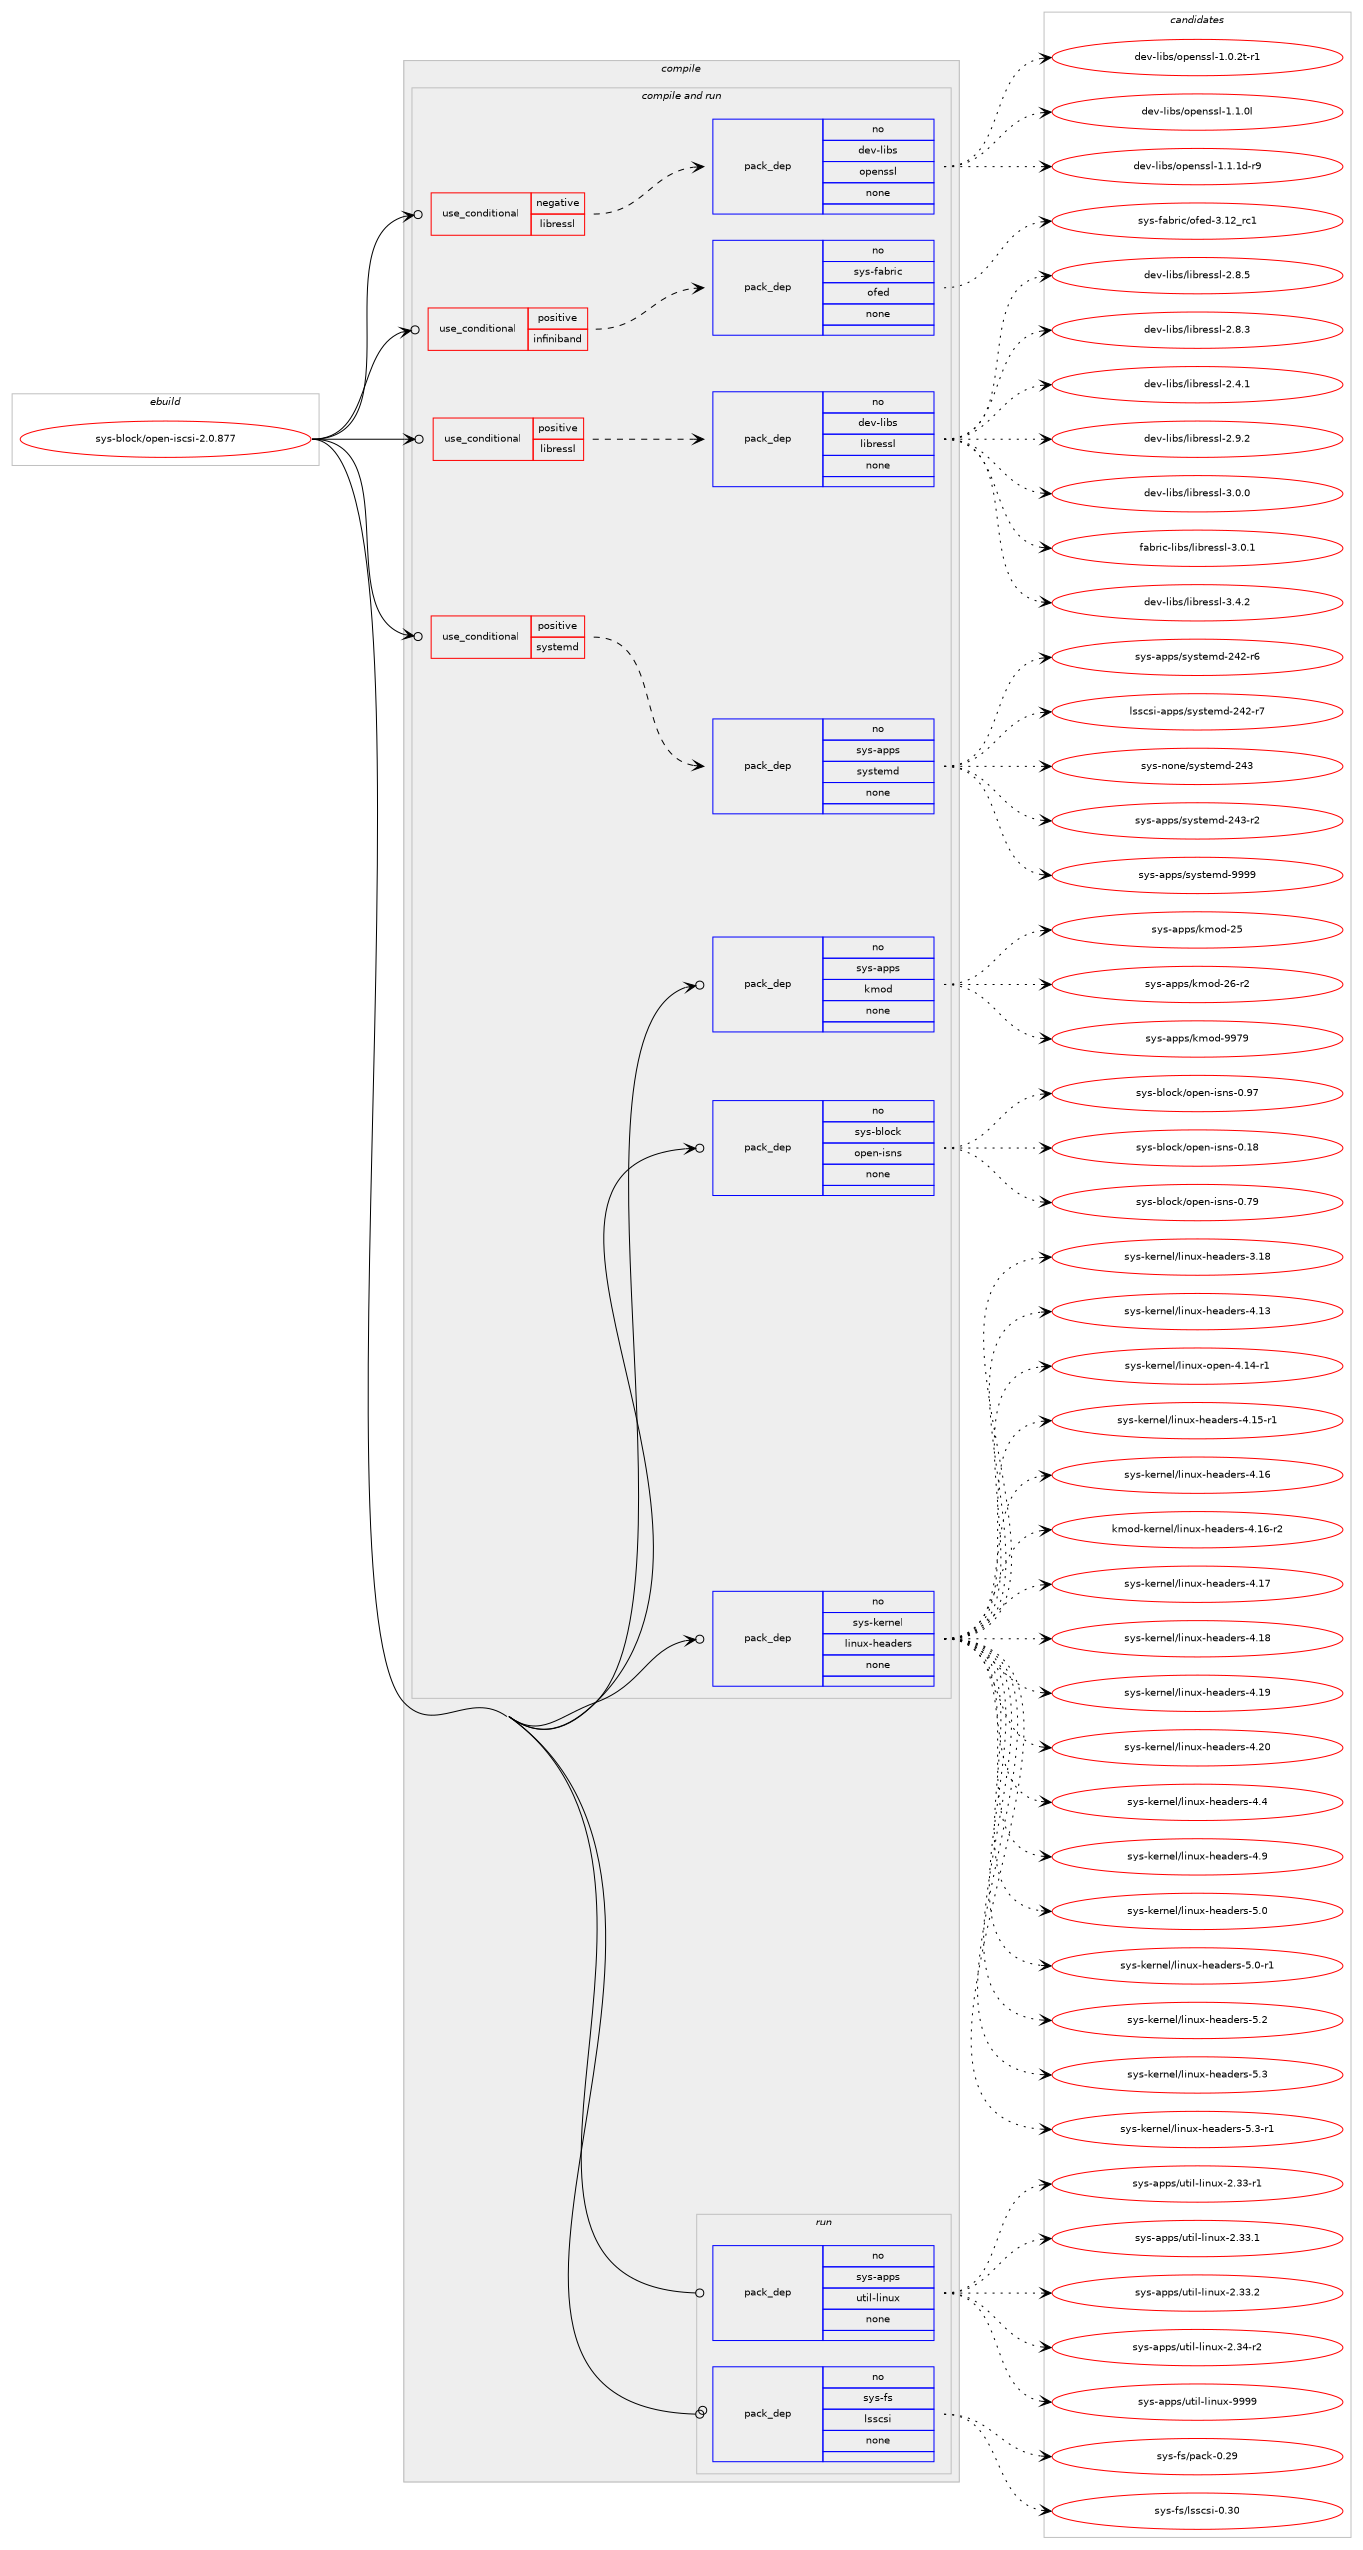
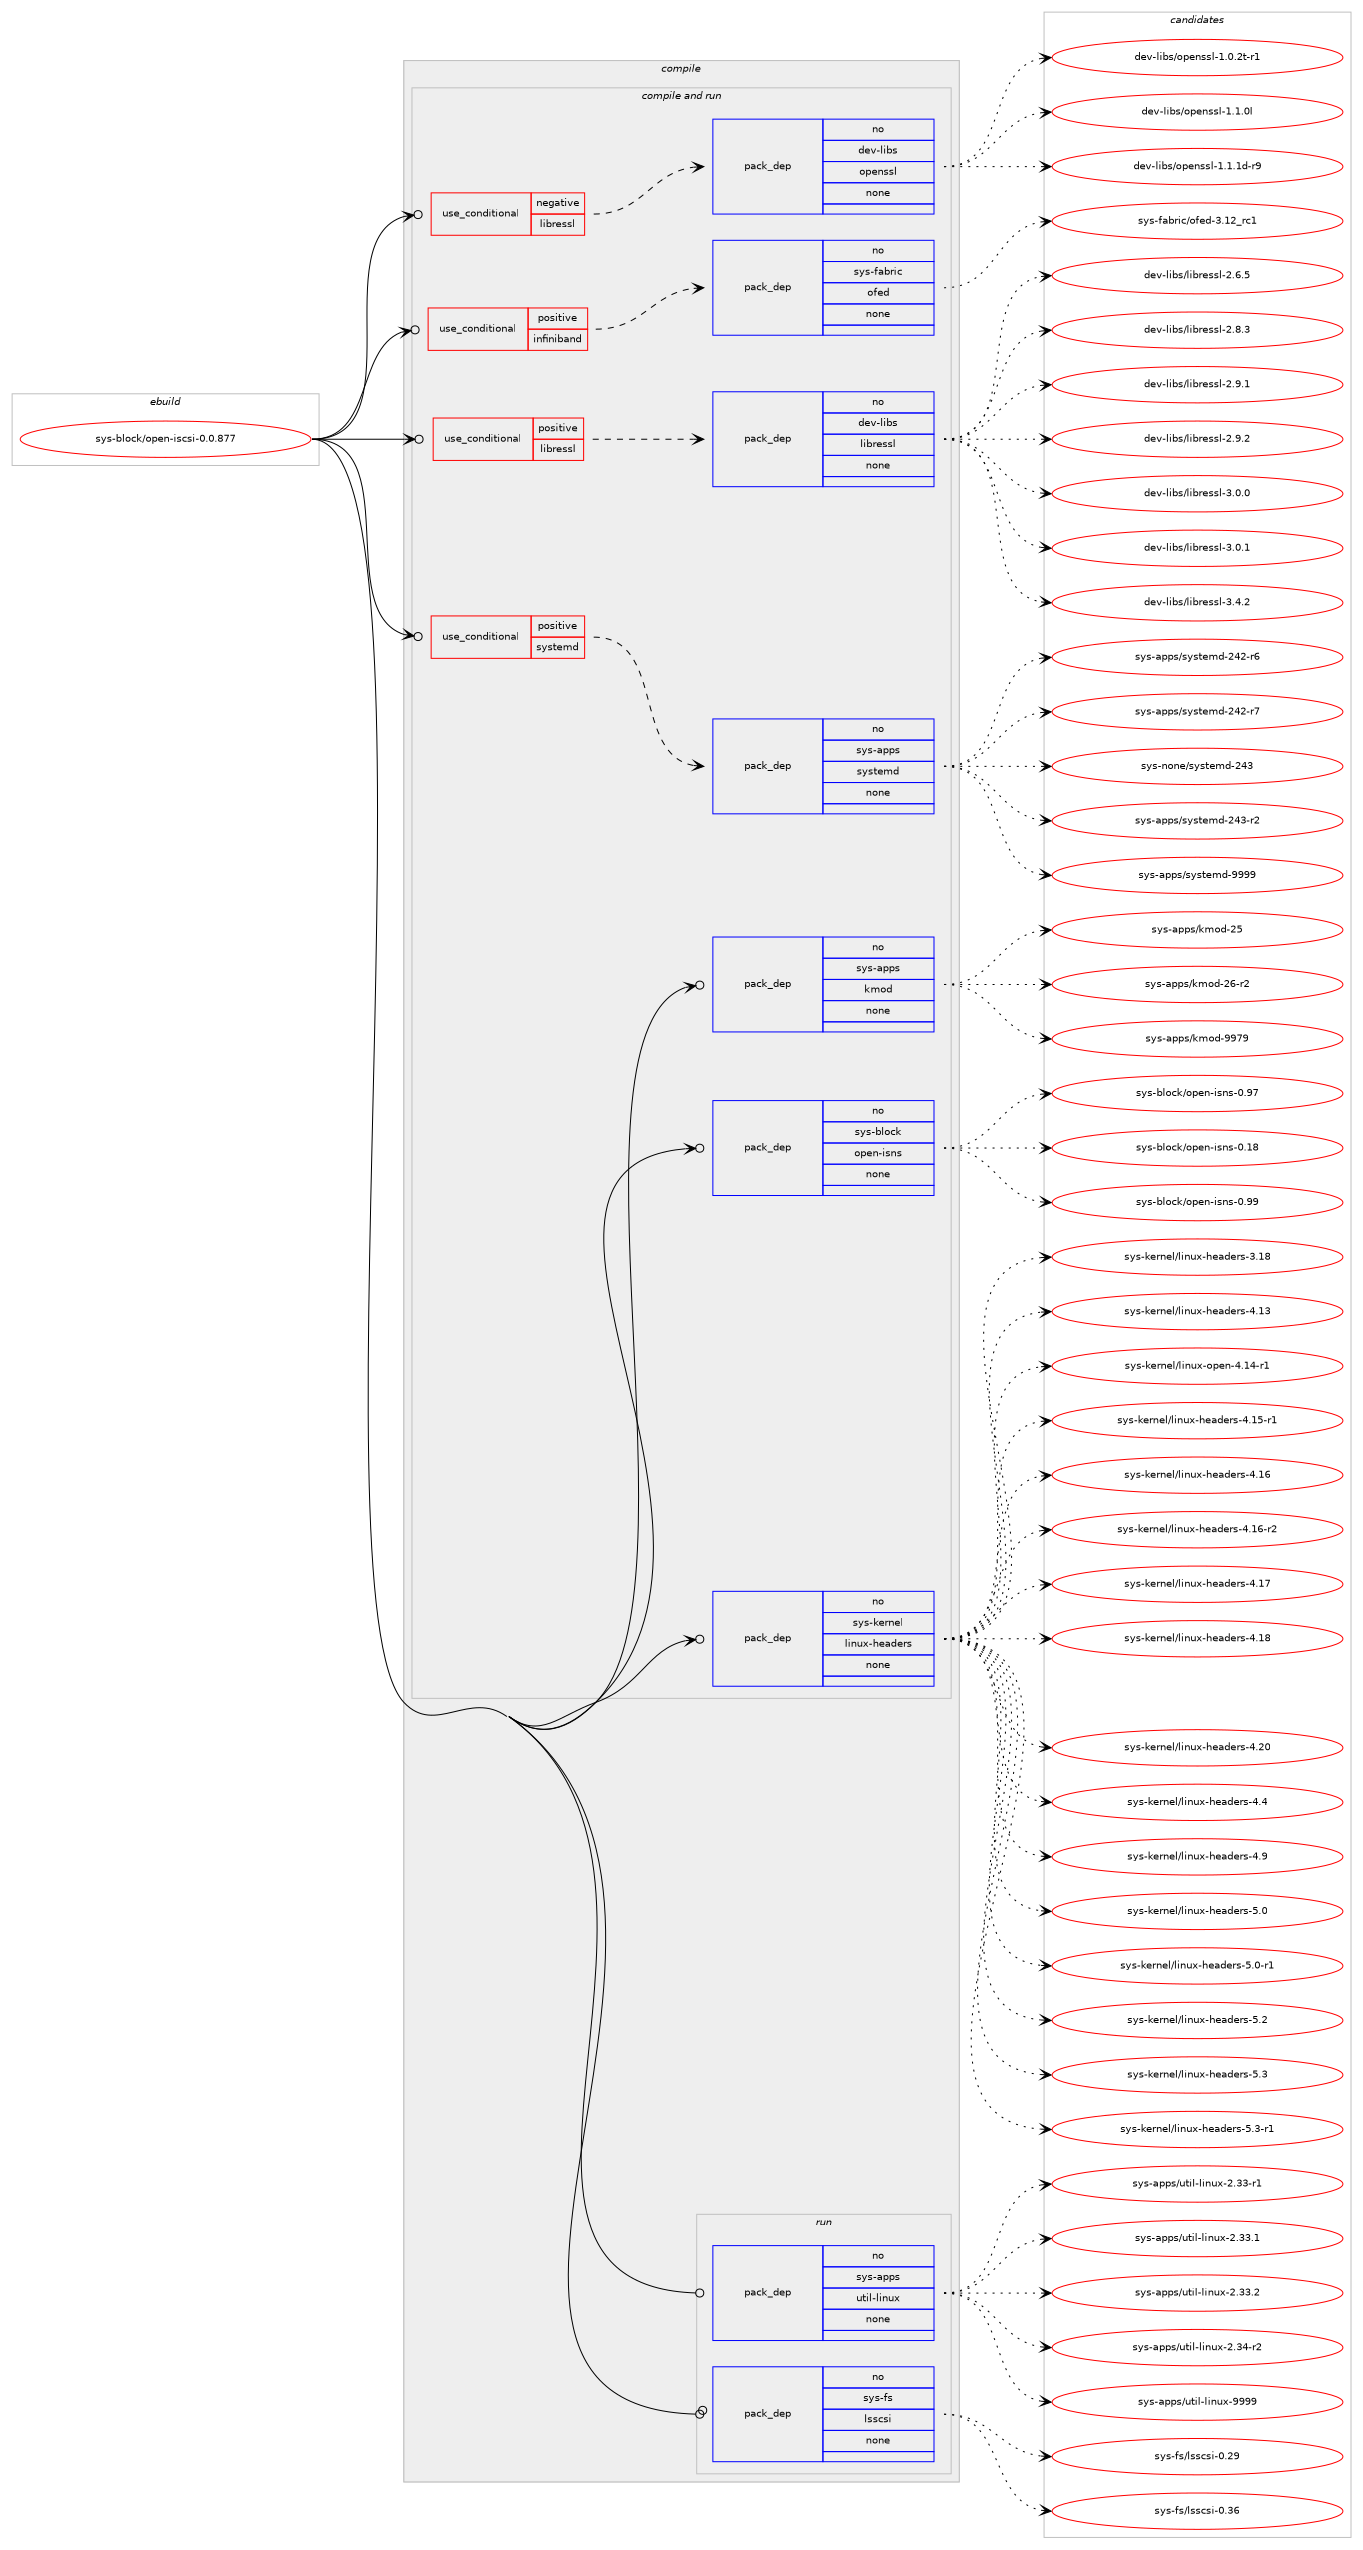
(1198, 276) -> (1198, 276)
(1198, 385) -> (1198, 385)
(166, 439) -> (166, 439)
(1198, 548) -> (1198, 548)
(1198, 712) -> (1198, 712)
(1198, 1203) -> (1198, 1203)
(1198, 1530) -> (1198, 1530)
(1198, 1693) -> none
(1198, 2457) -> (1198, 2457)
(1198, 2511) -> (1198, 2511)
